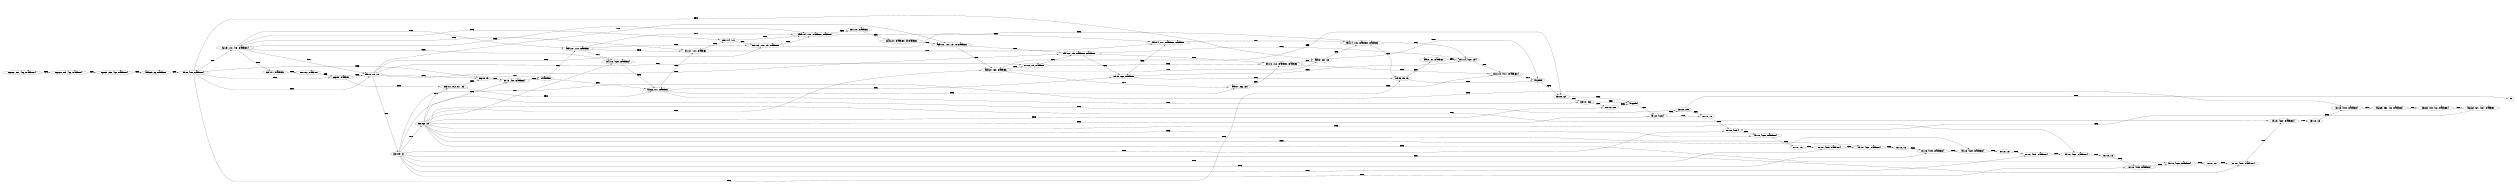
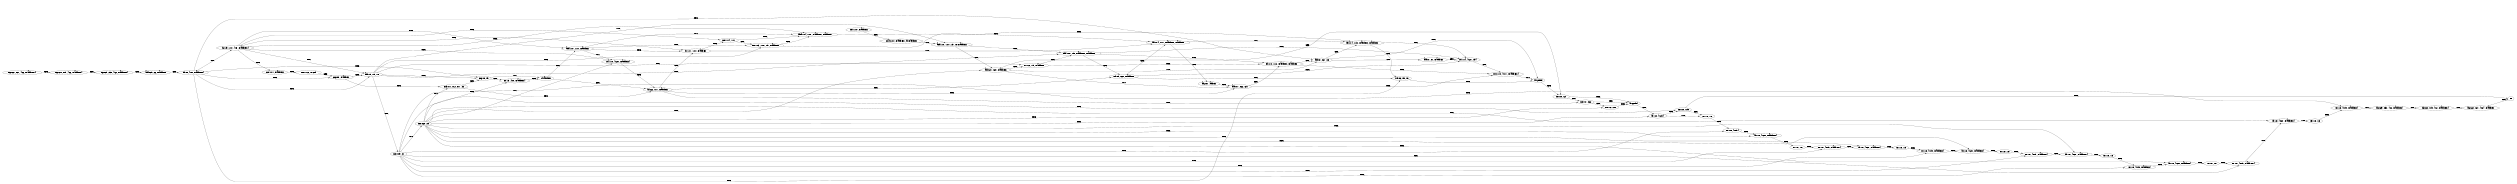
(838, 32) -> none
(1418, 70) -> (1375, 60)
(309, 73) -> (309, 73)
none -> (1209, 84)
(2108, 124) -> (2497, 103)
